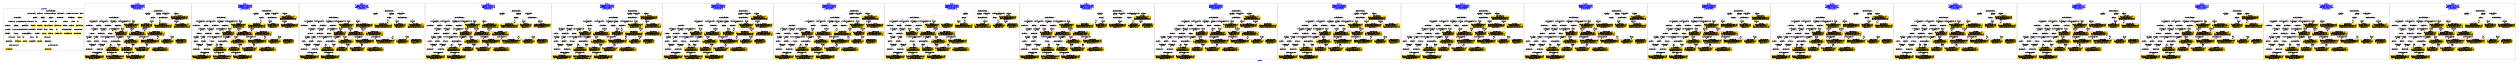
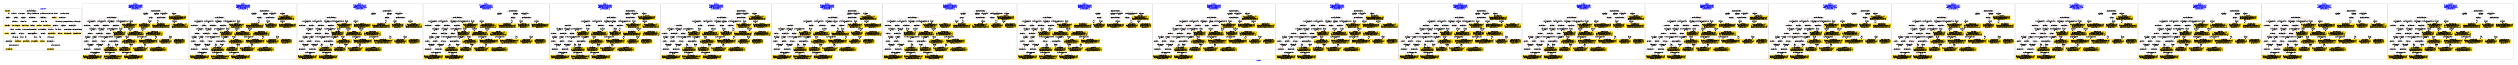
(35, 21) -> (8, 14)
(25, 41) -> (26, 41)
(32, 41) -> (35, 41)
